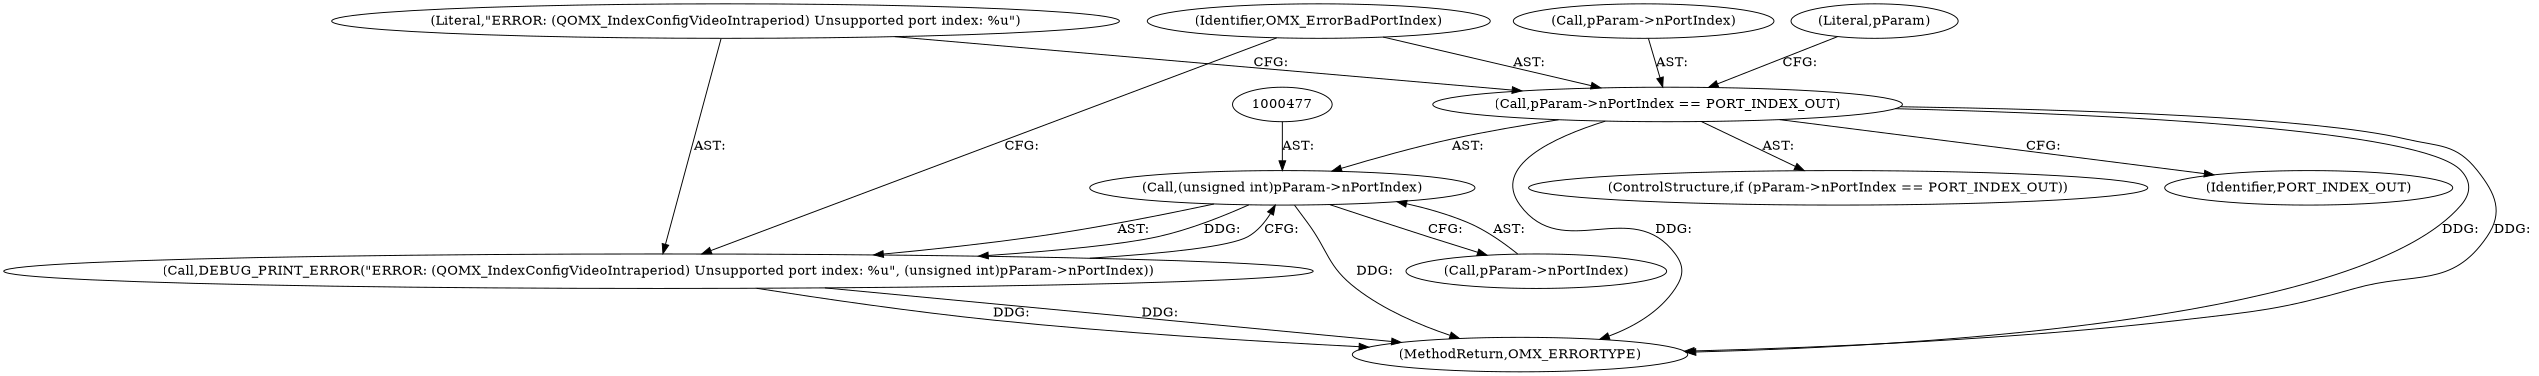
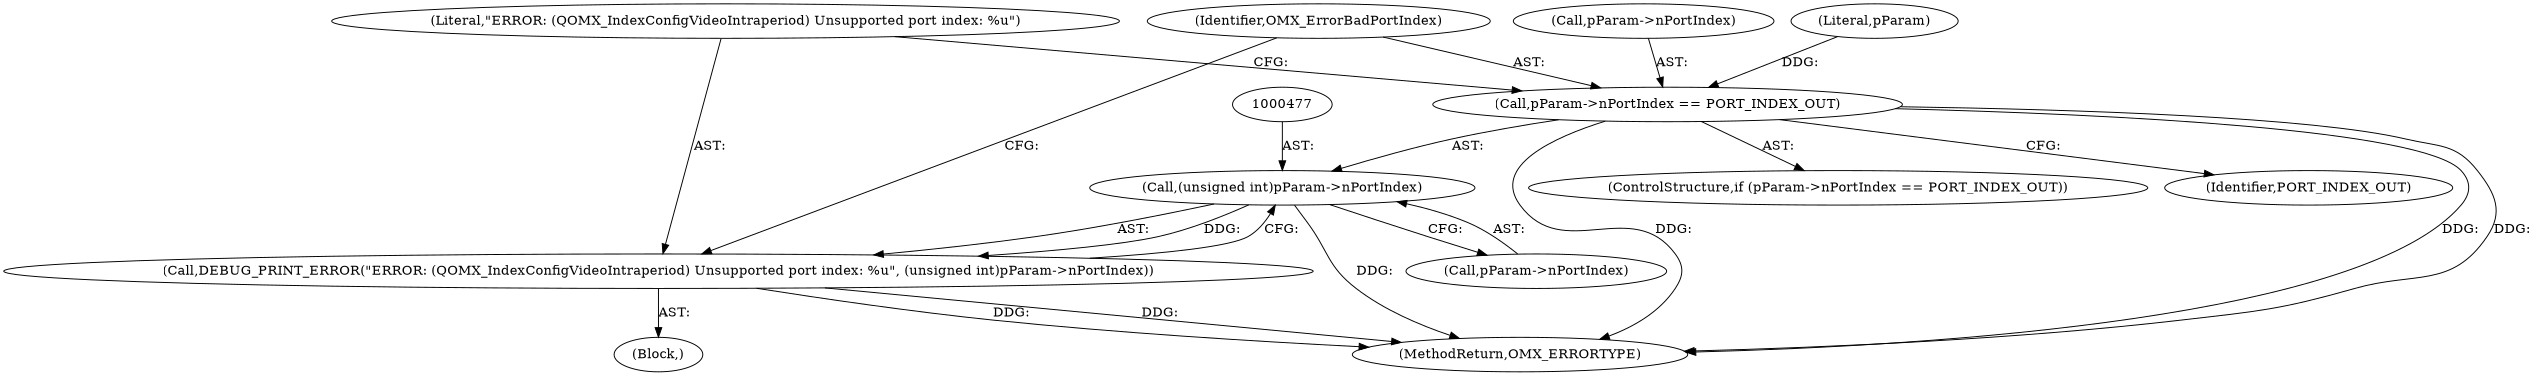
(1802, 63) -> (1802, 63)
none -> (658, 355)
